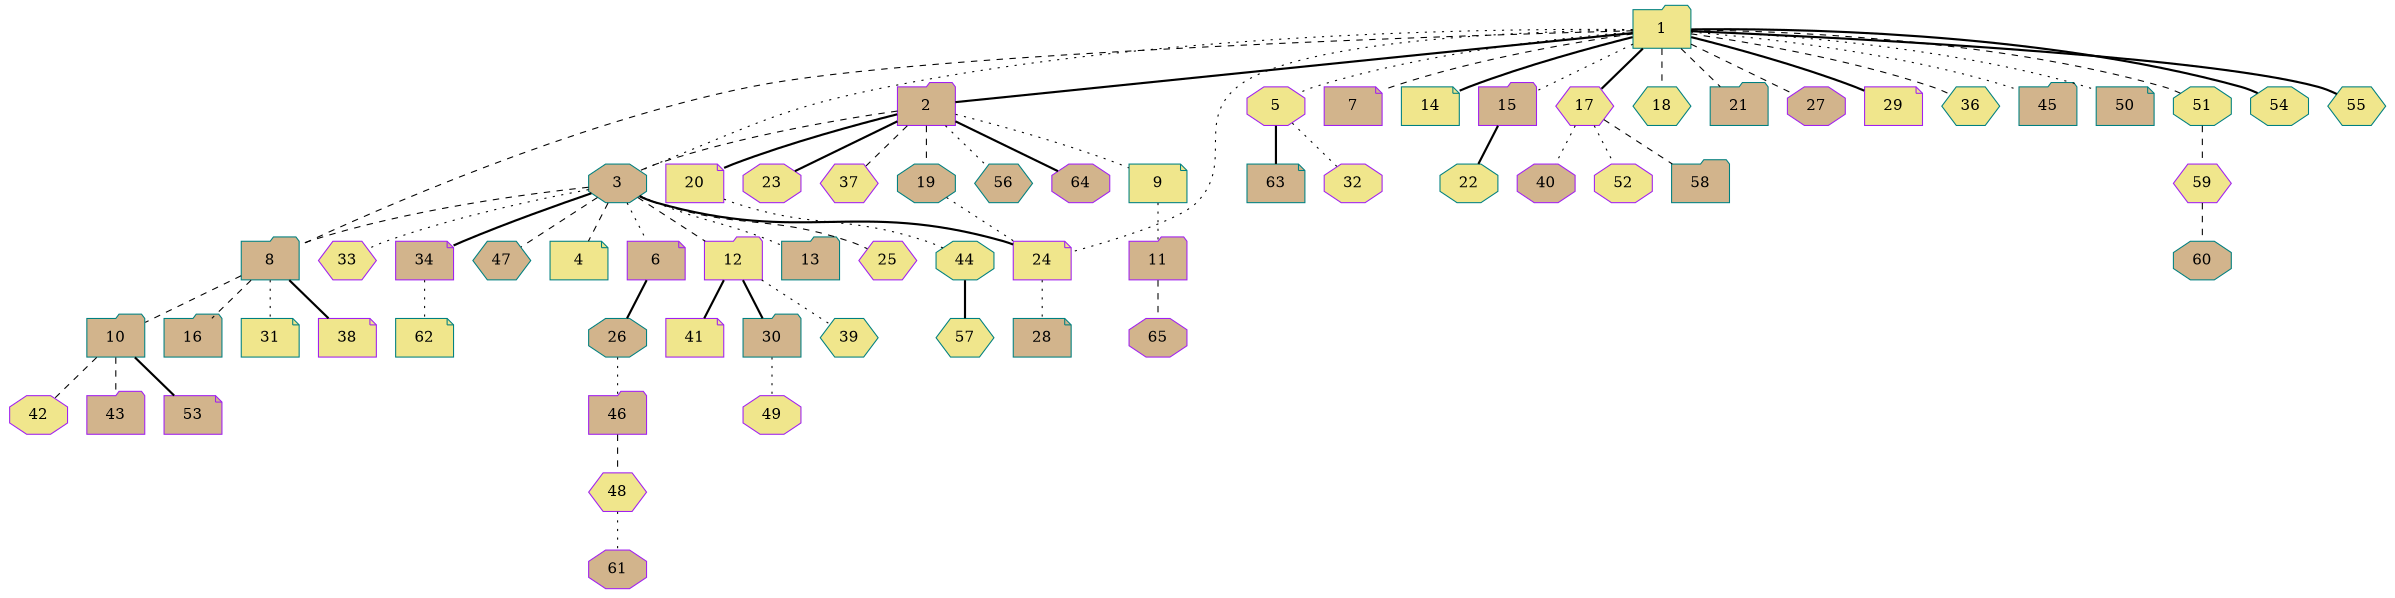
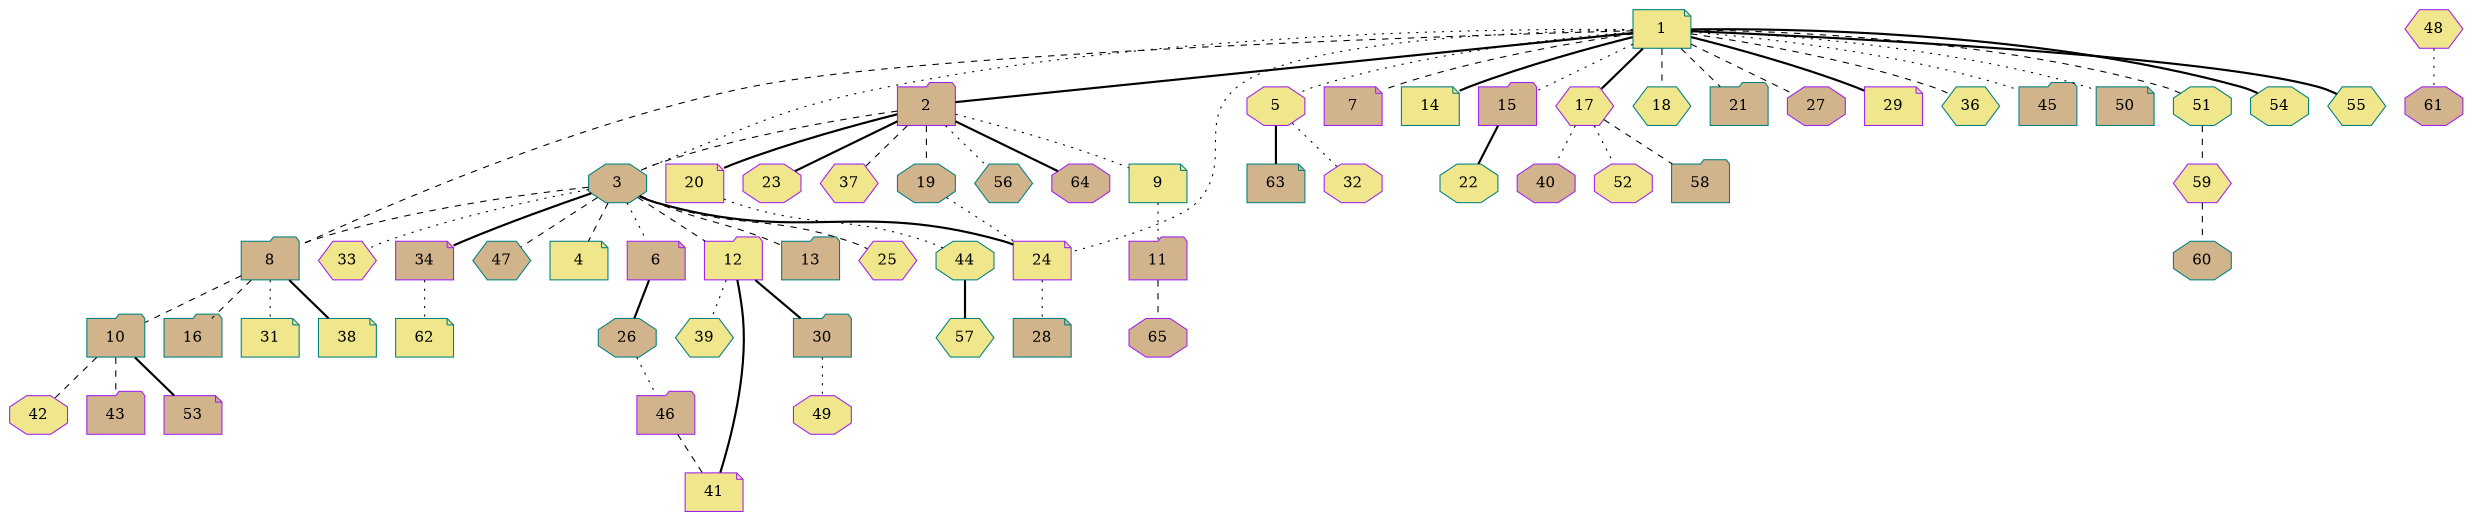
(1662, 29) -> (1662, 29)
(729, 226) -> (729, 226)
(347, 338) -> (347, 338)
(618, 454) -> (690, 454)
